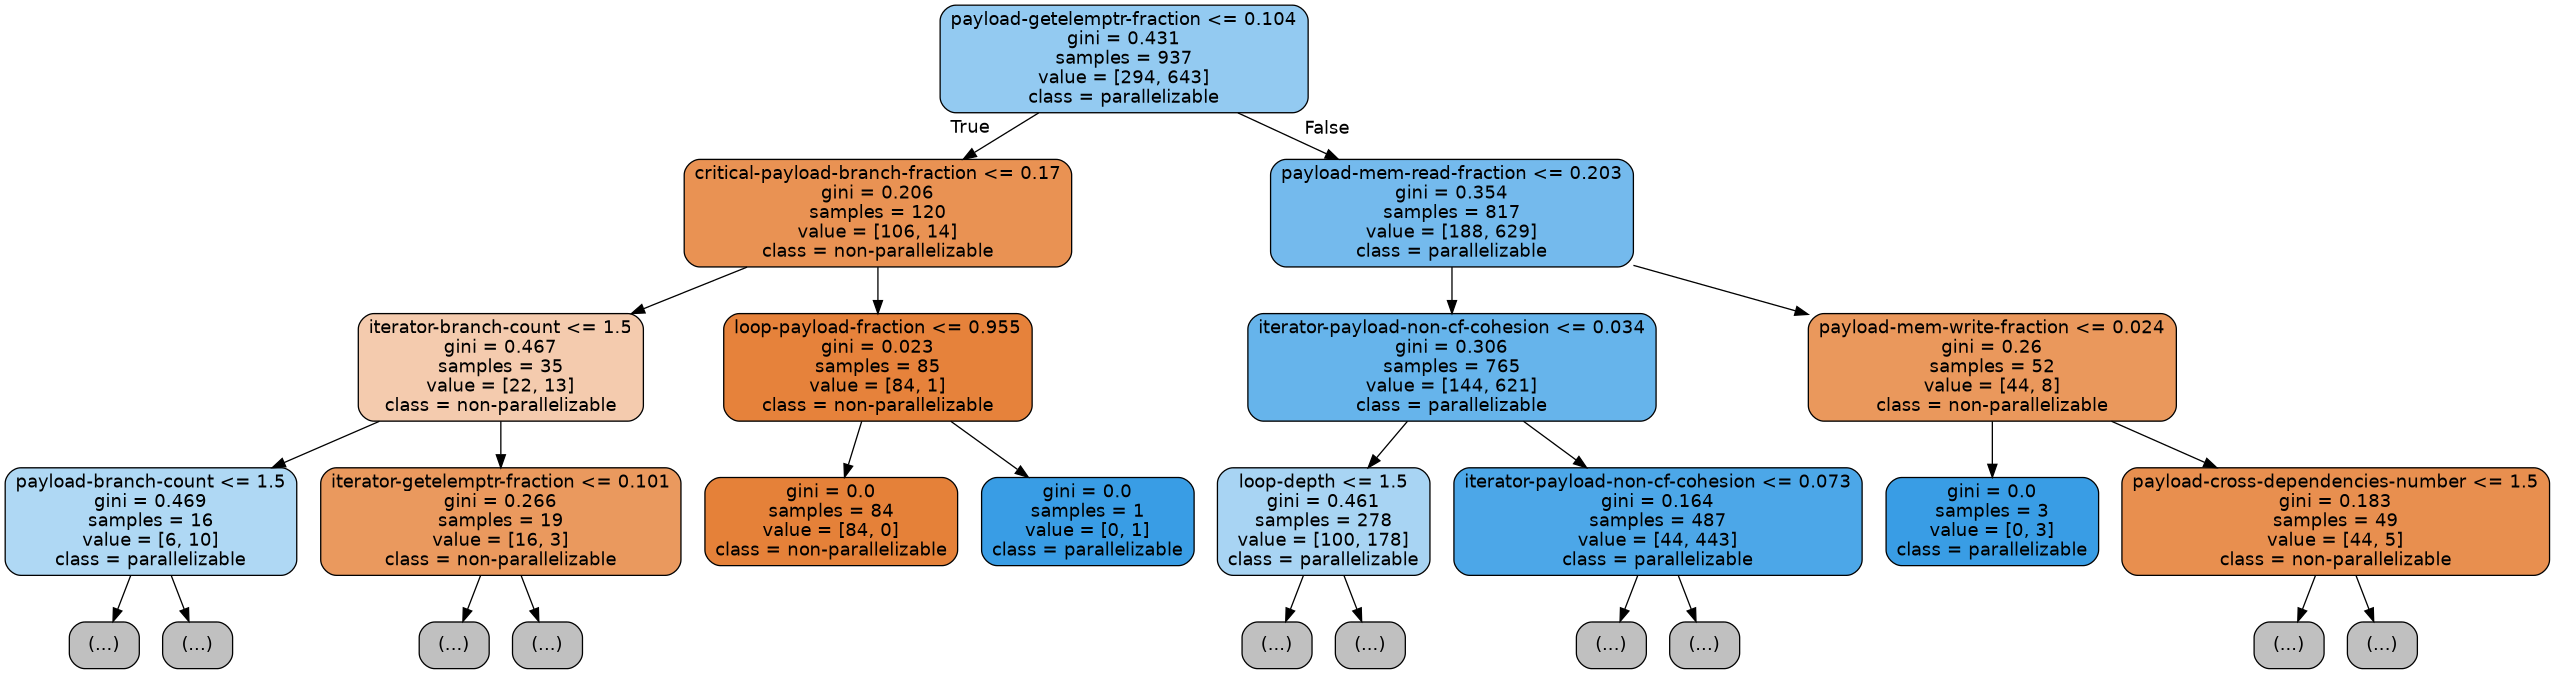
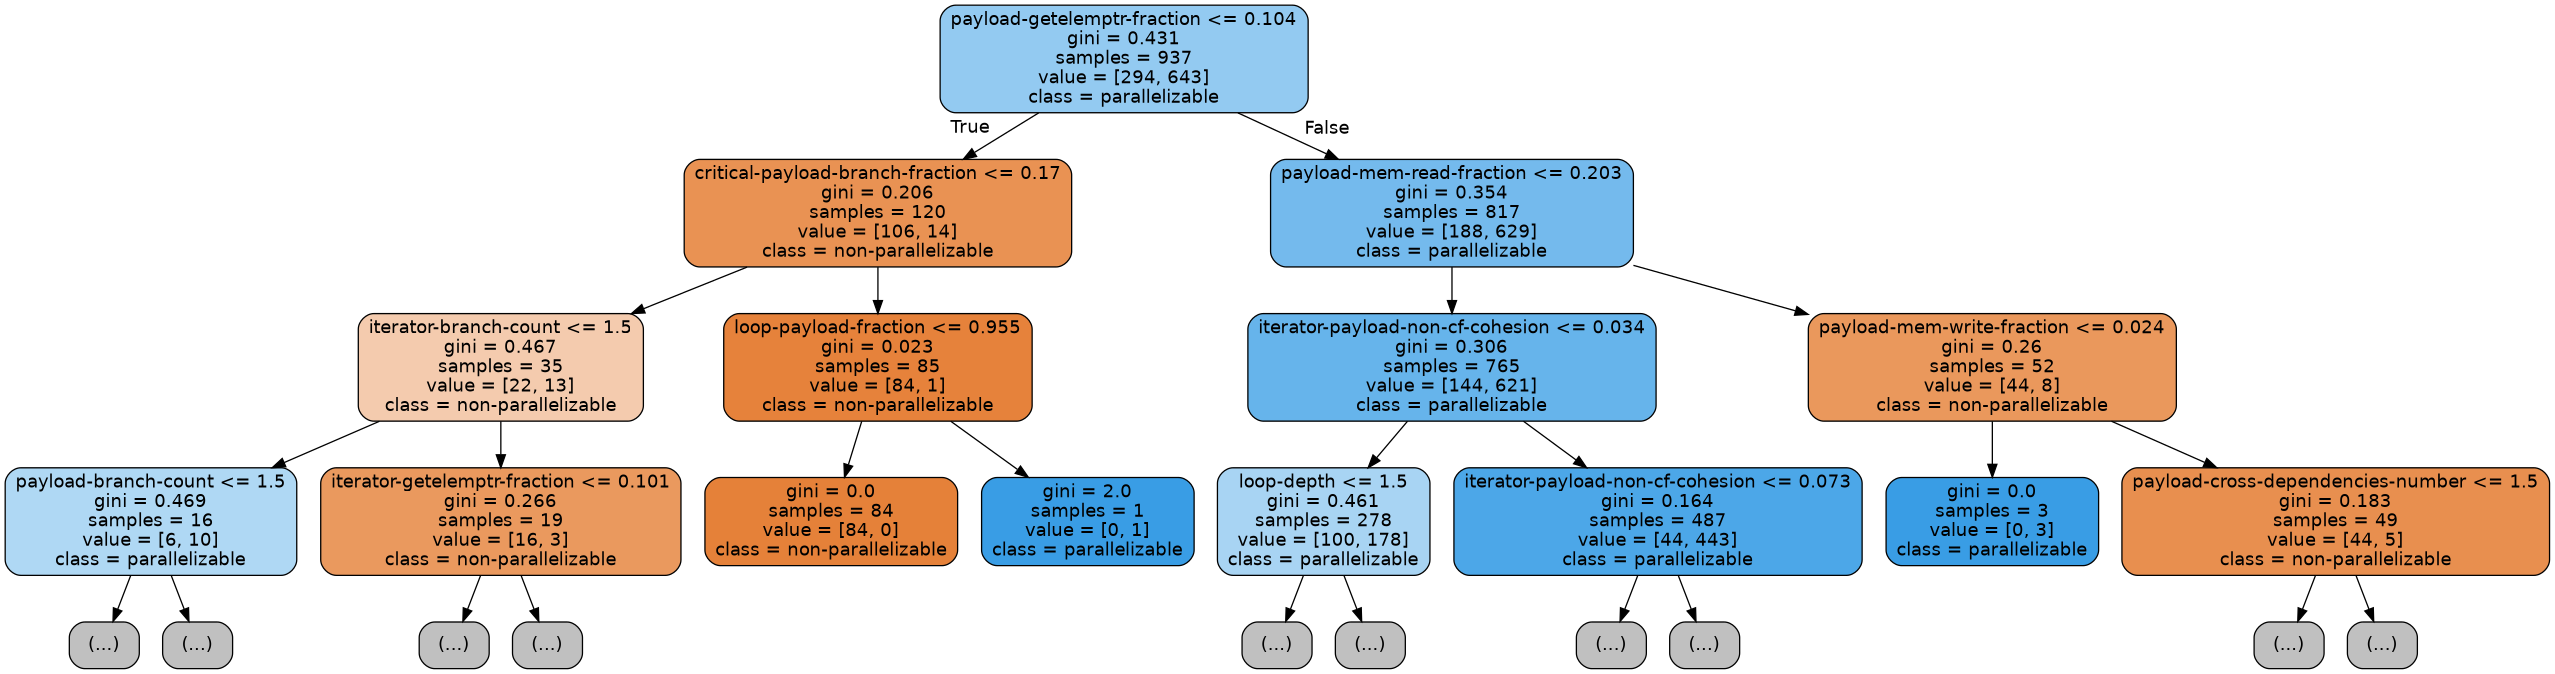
(1088, 522) -> (1088, 522)
